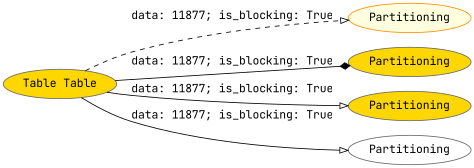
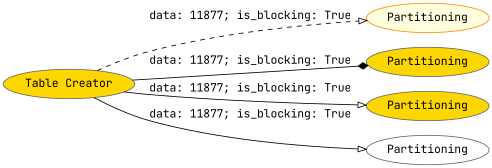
(60, 84) -> (69, 84)
